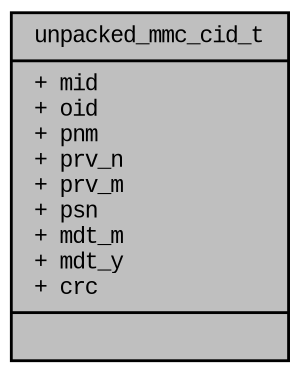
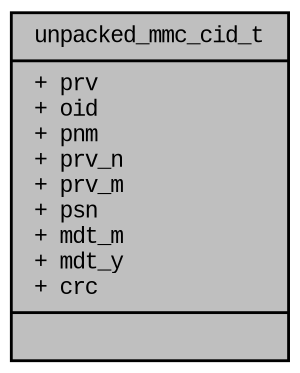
(66, 83) -> (66, 83)
